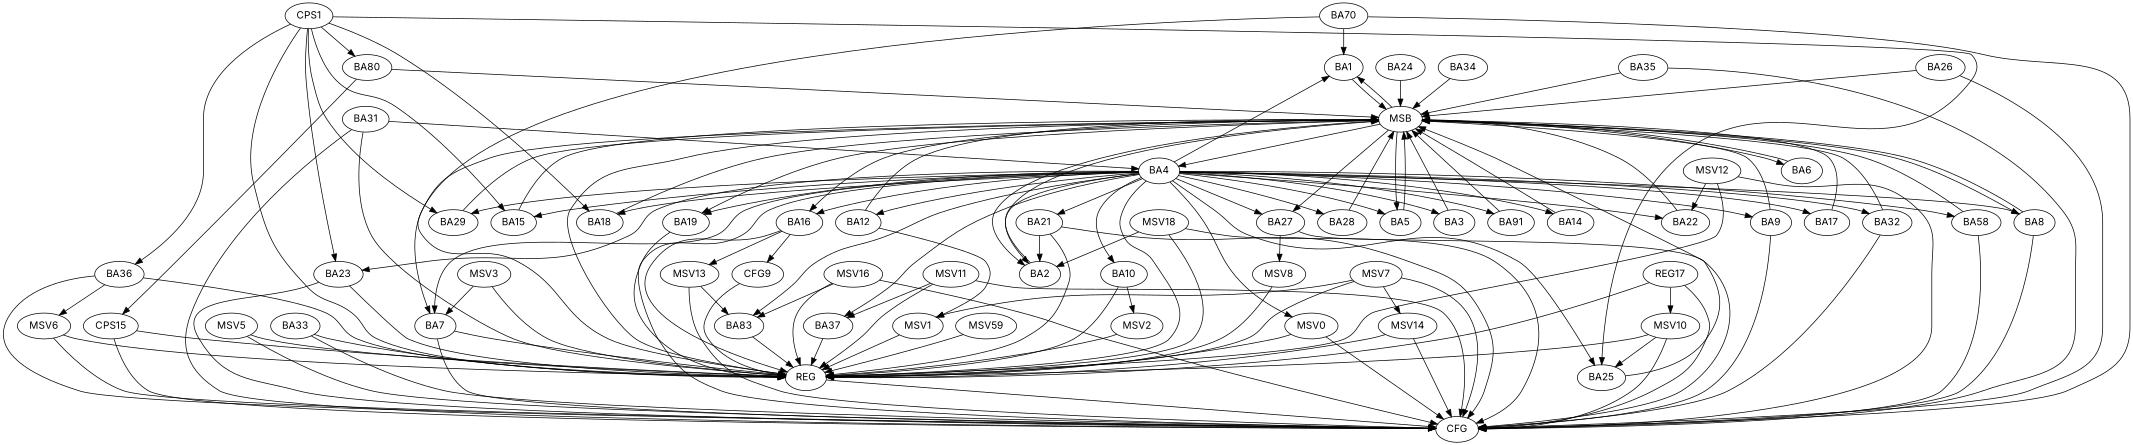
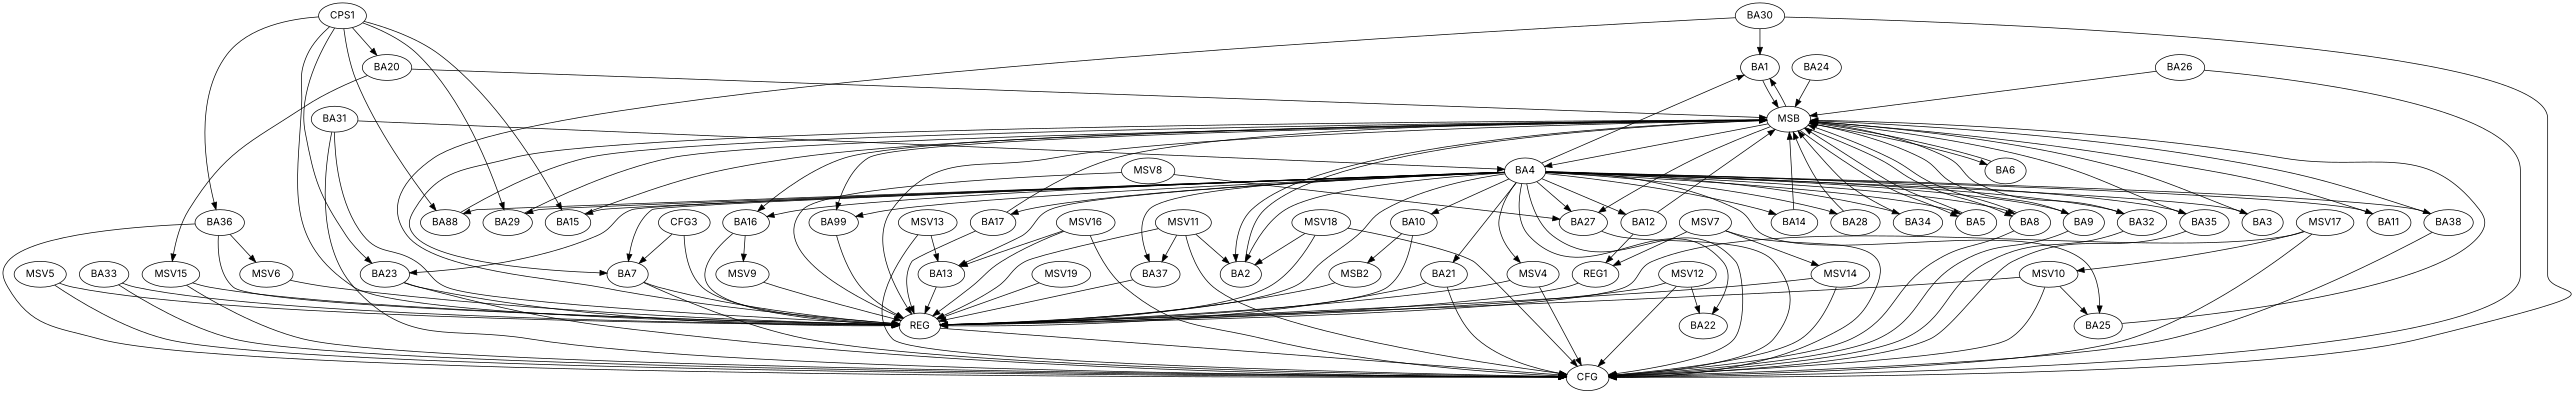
(1344, 16) -> (1760, 16)
(1435, 35) -> none
(367, 67) -> (387, 67)
(1565, 138) -> none
none -> (1863, 182)
none -> (1720, 183)
(600, 223) -> (445, 223)
(686, 223) -> (834, 223)
(1511, 223) -> (2389, 223)
(1976, 223) -> (2449, 223)
(1040, 245) -> (1210, 246)
(749, 246) -> none
(1280, 249) -> (1363, 196)
(484, 274) -> (684, 223)
(758, 274) -> (742, 274)
(1670, 274) -> (2325, 223)
(111, 326) -> (171, 274)
(739, 326) -> (941, 274)
(918, 326) -> (1596, 274)
(986, 326) -> (1061, 274)
(1137, 326) -> (1355, 274)
(1311, 326) -> (1533, 274)
(1103, 364) -> (922, 255)
(731, 418) -> none
